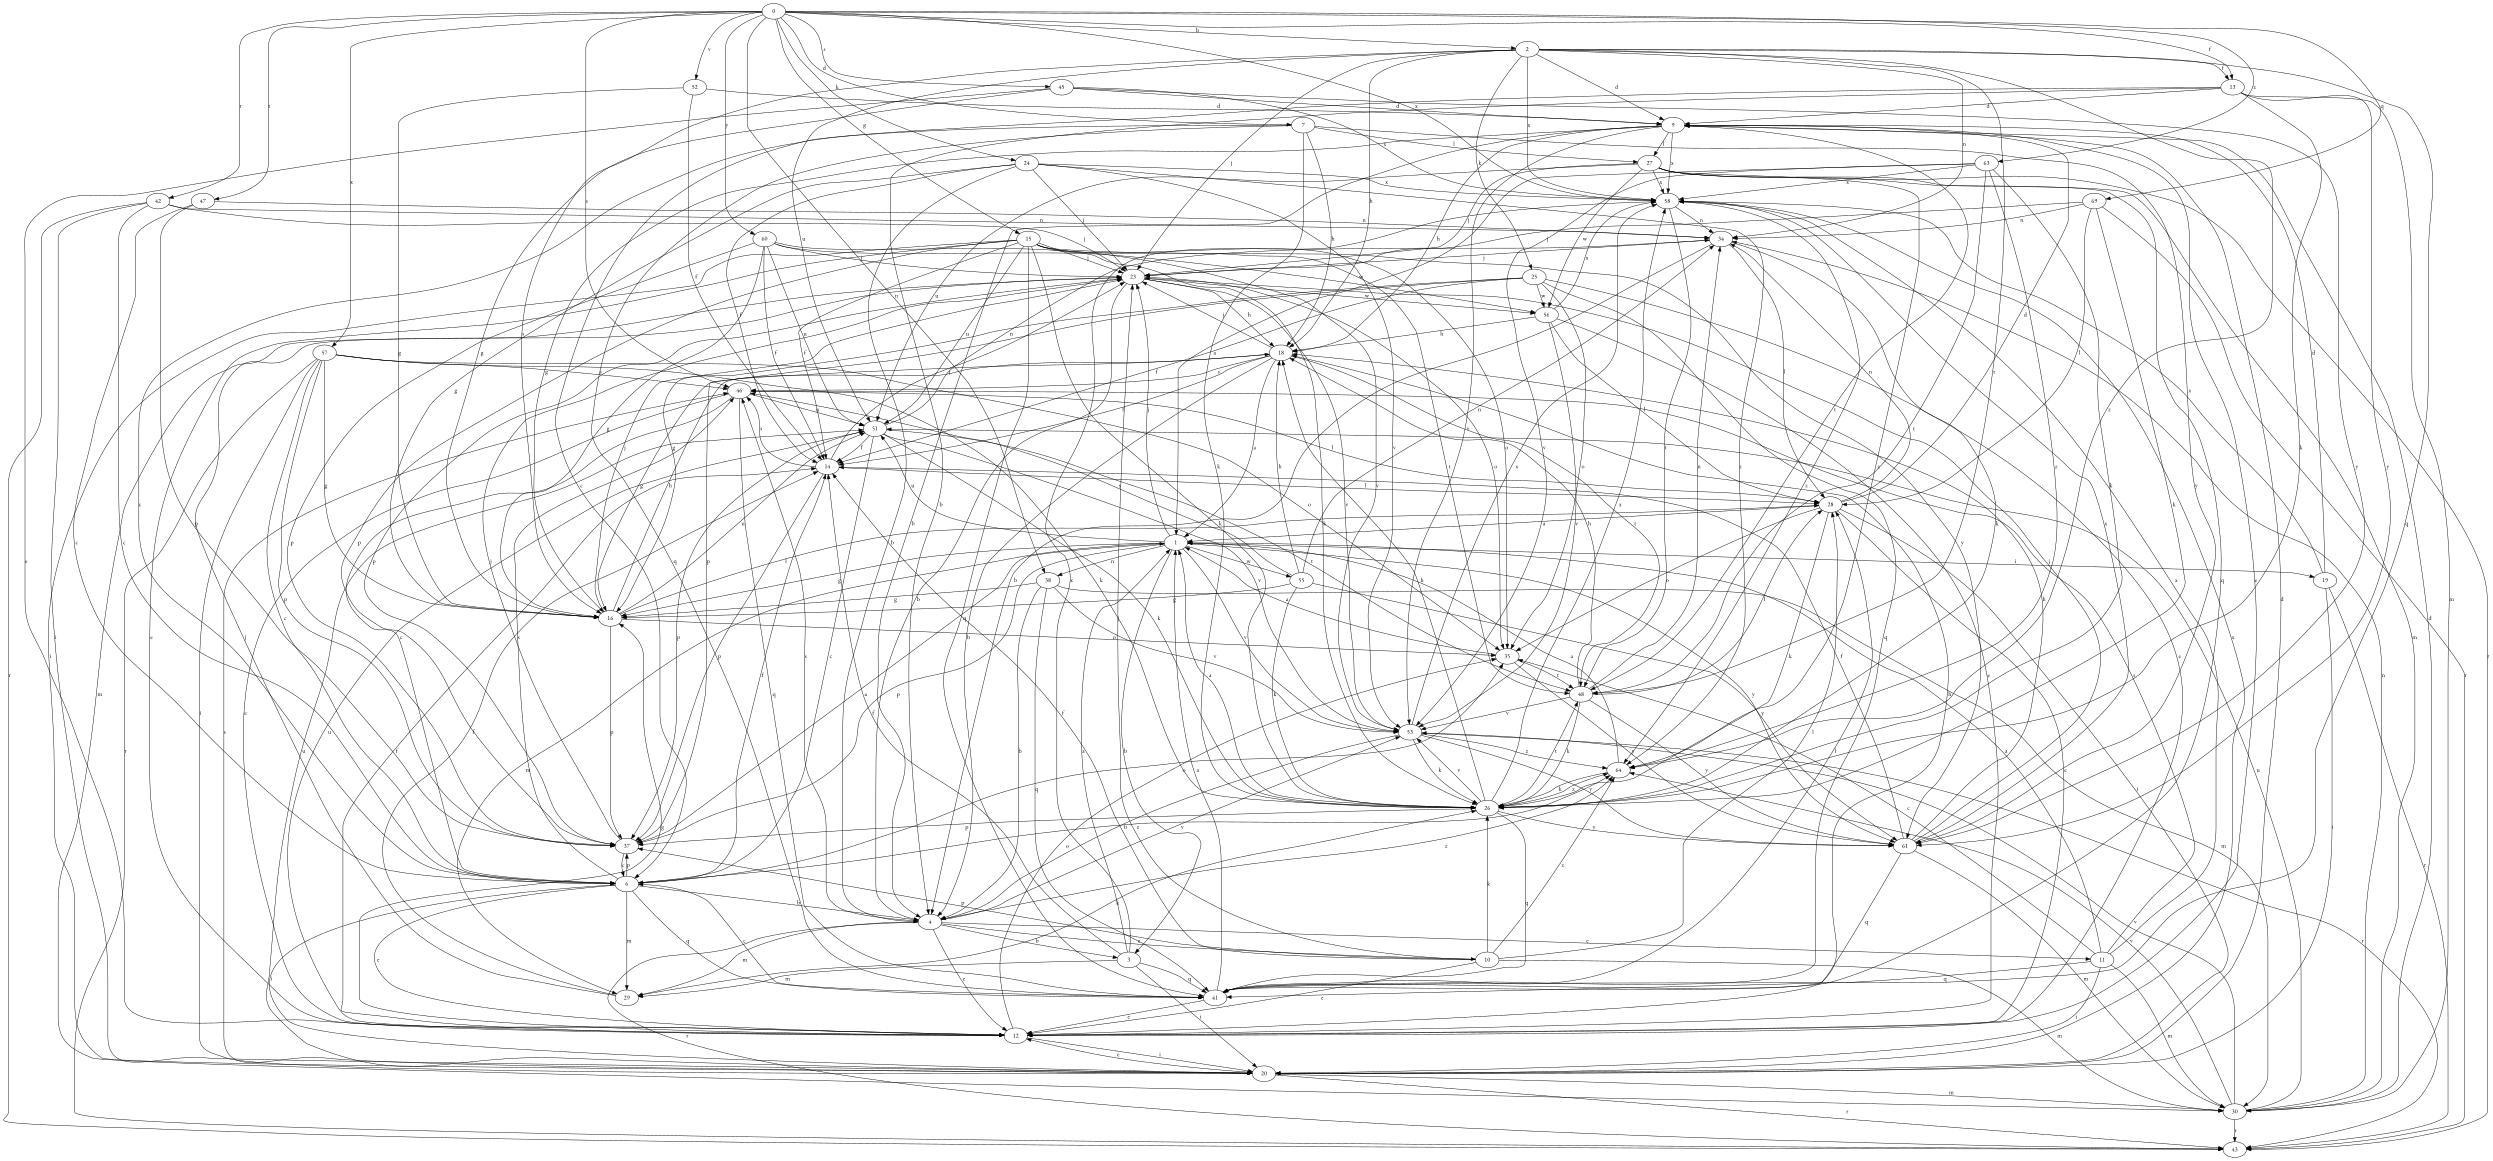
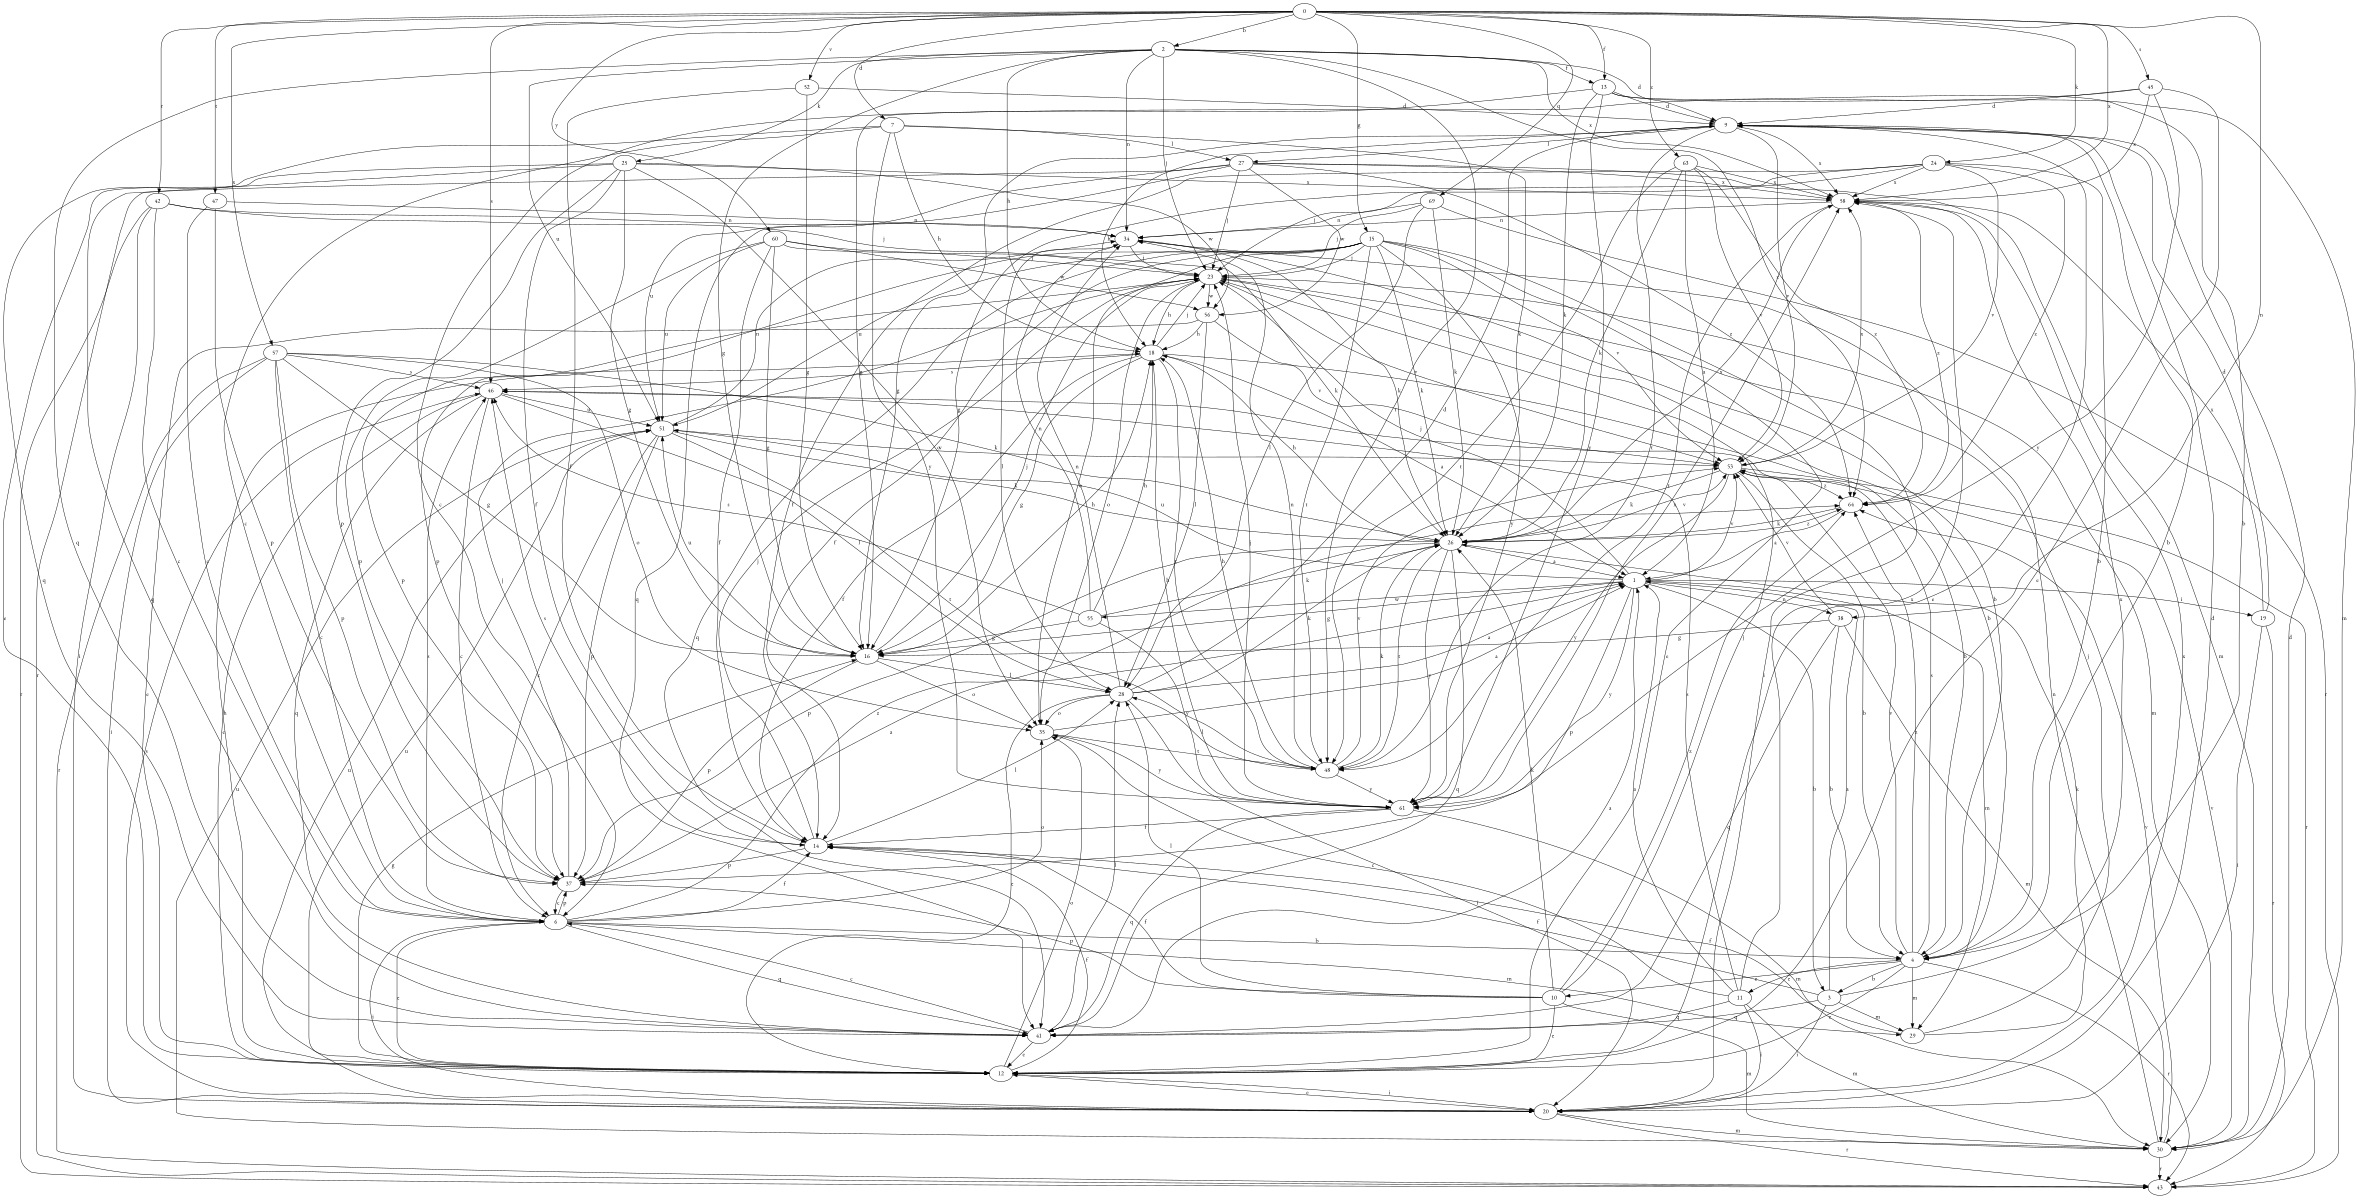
(1590, 243) -> (1231, 182)
(523, 334) -> (724, 353)
(856, 449) -> none
